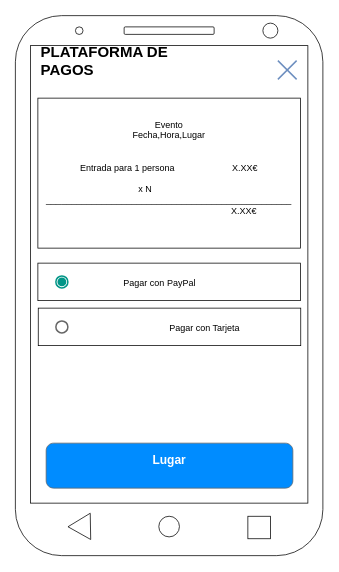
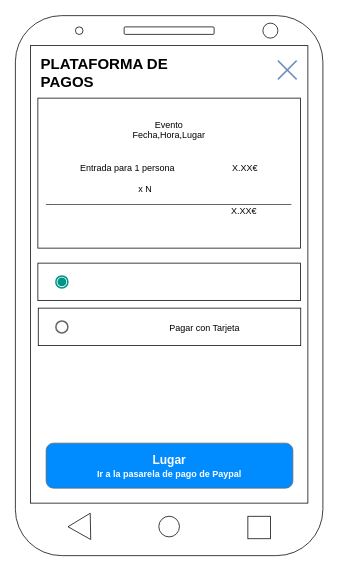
(124, 60) -> (124, 72)
(160, 283) -> none
none -> (170, 474)
